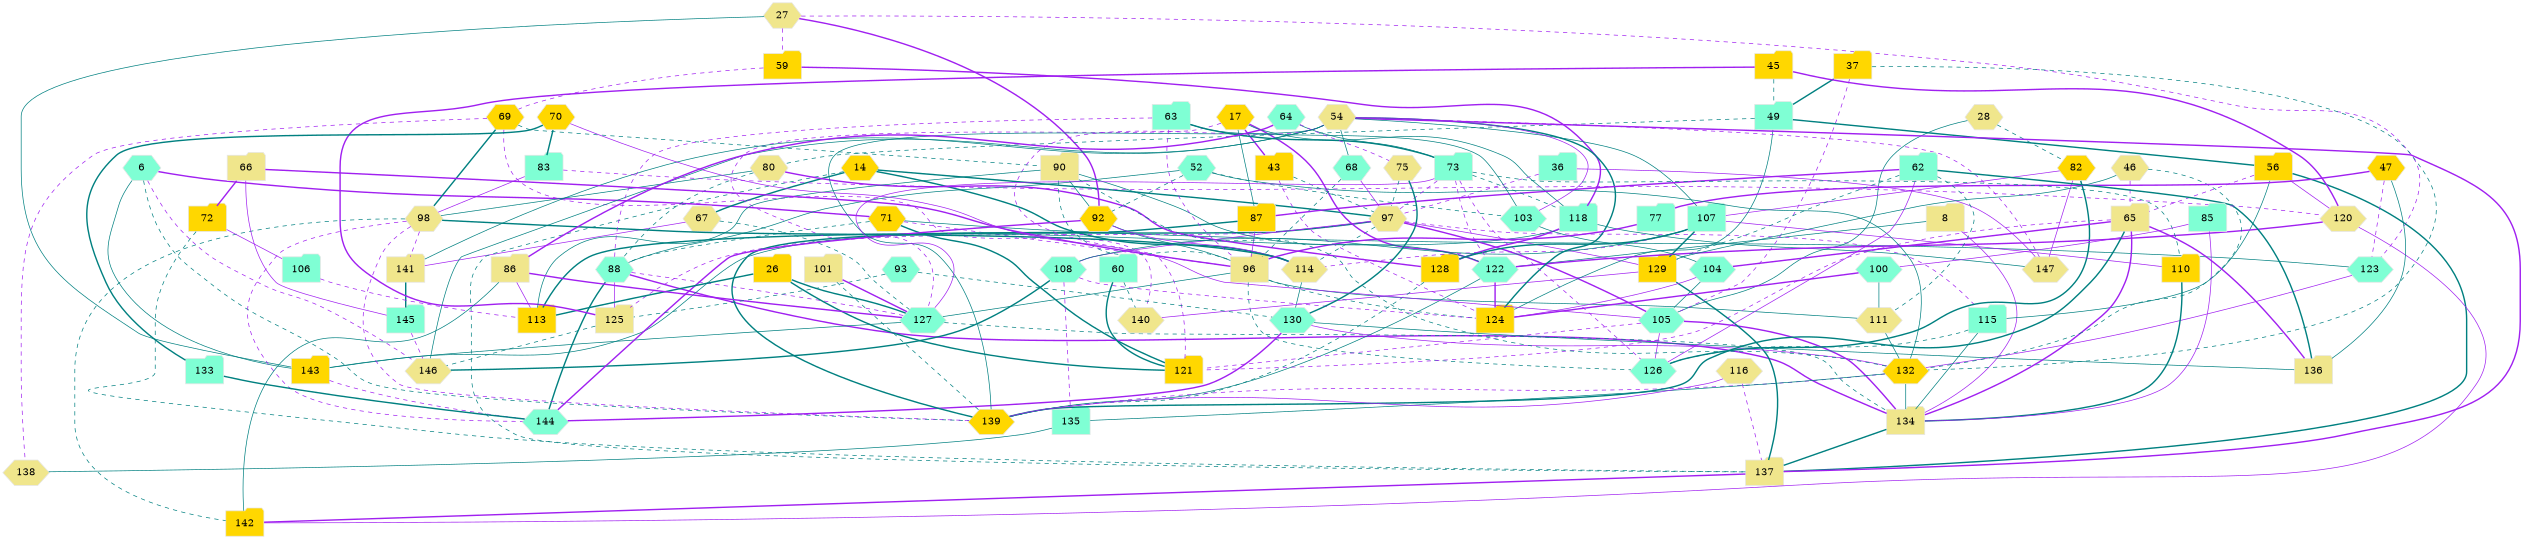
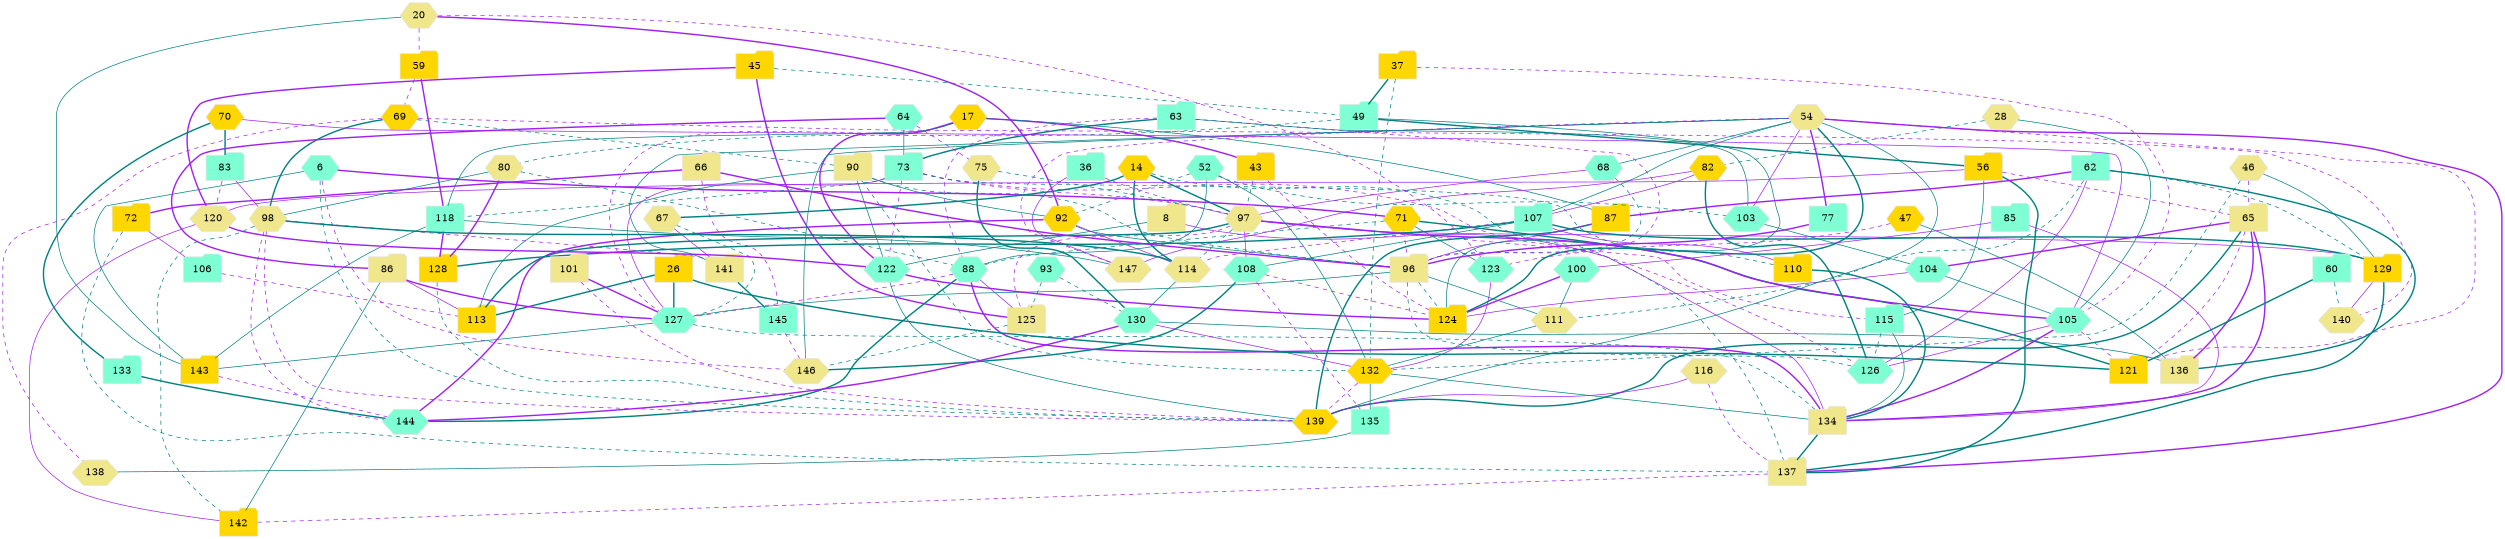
(782, 16) -> (419, 16)
(2144, 185) -> (1819, 168)
(279, 284) -> (758, 252)
(911, 349) -> (923, 401)
(1005, 498) -> (1013, 498)
